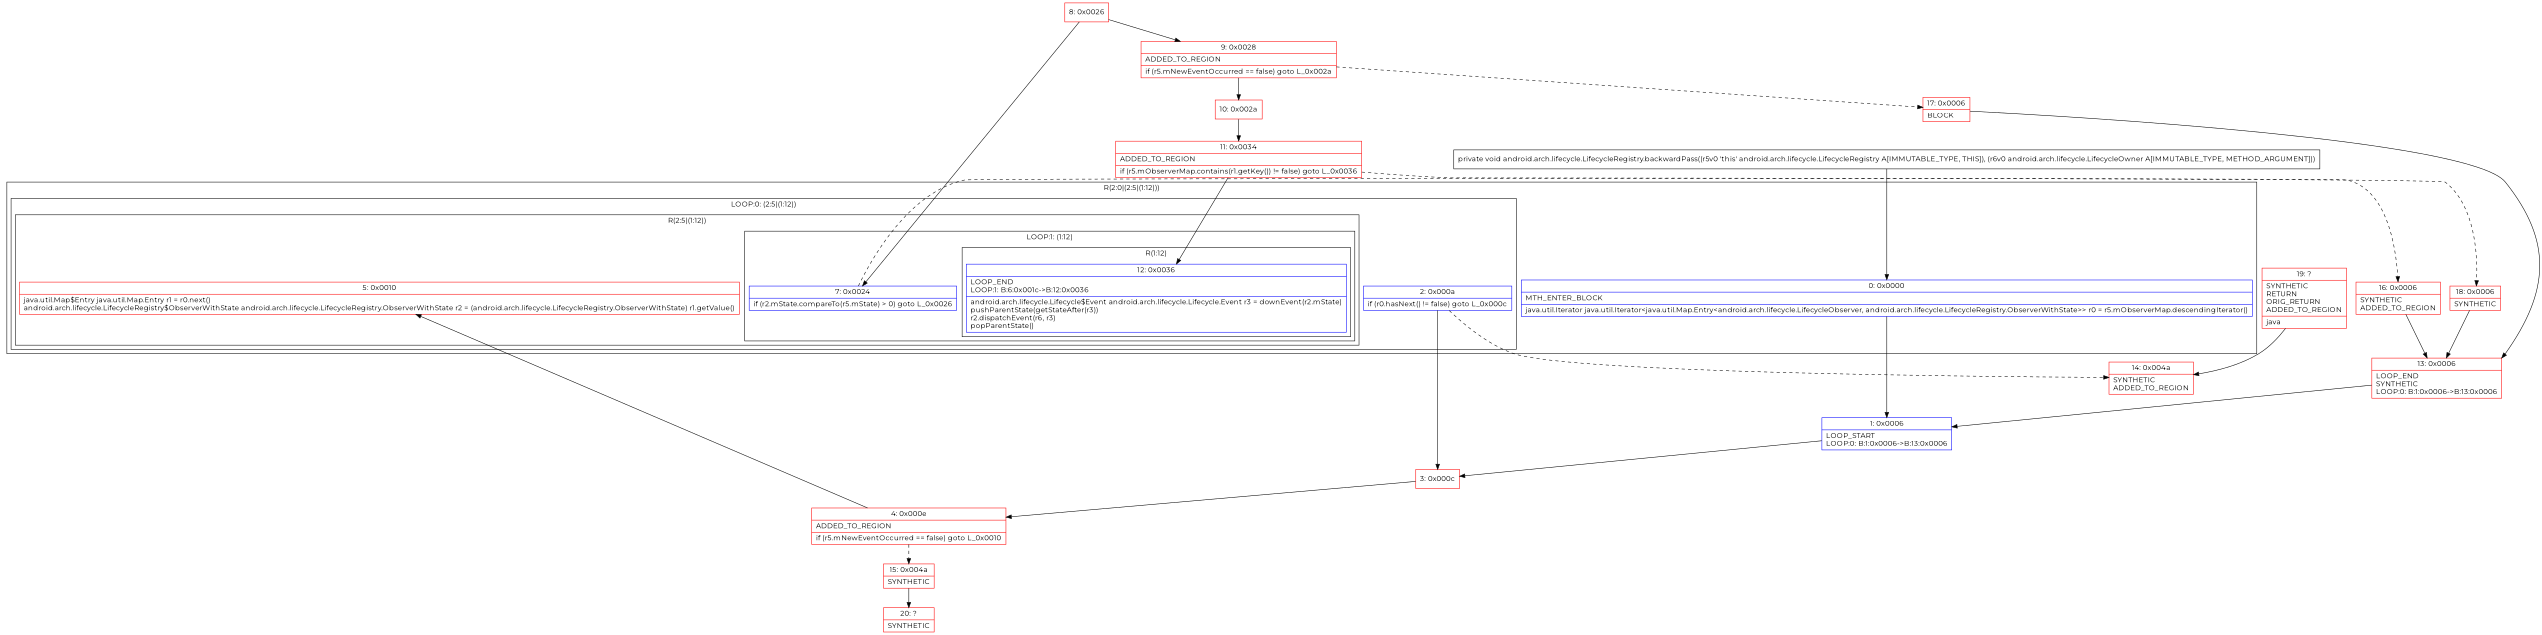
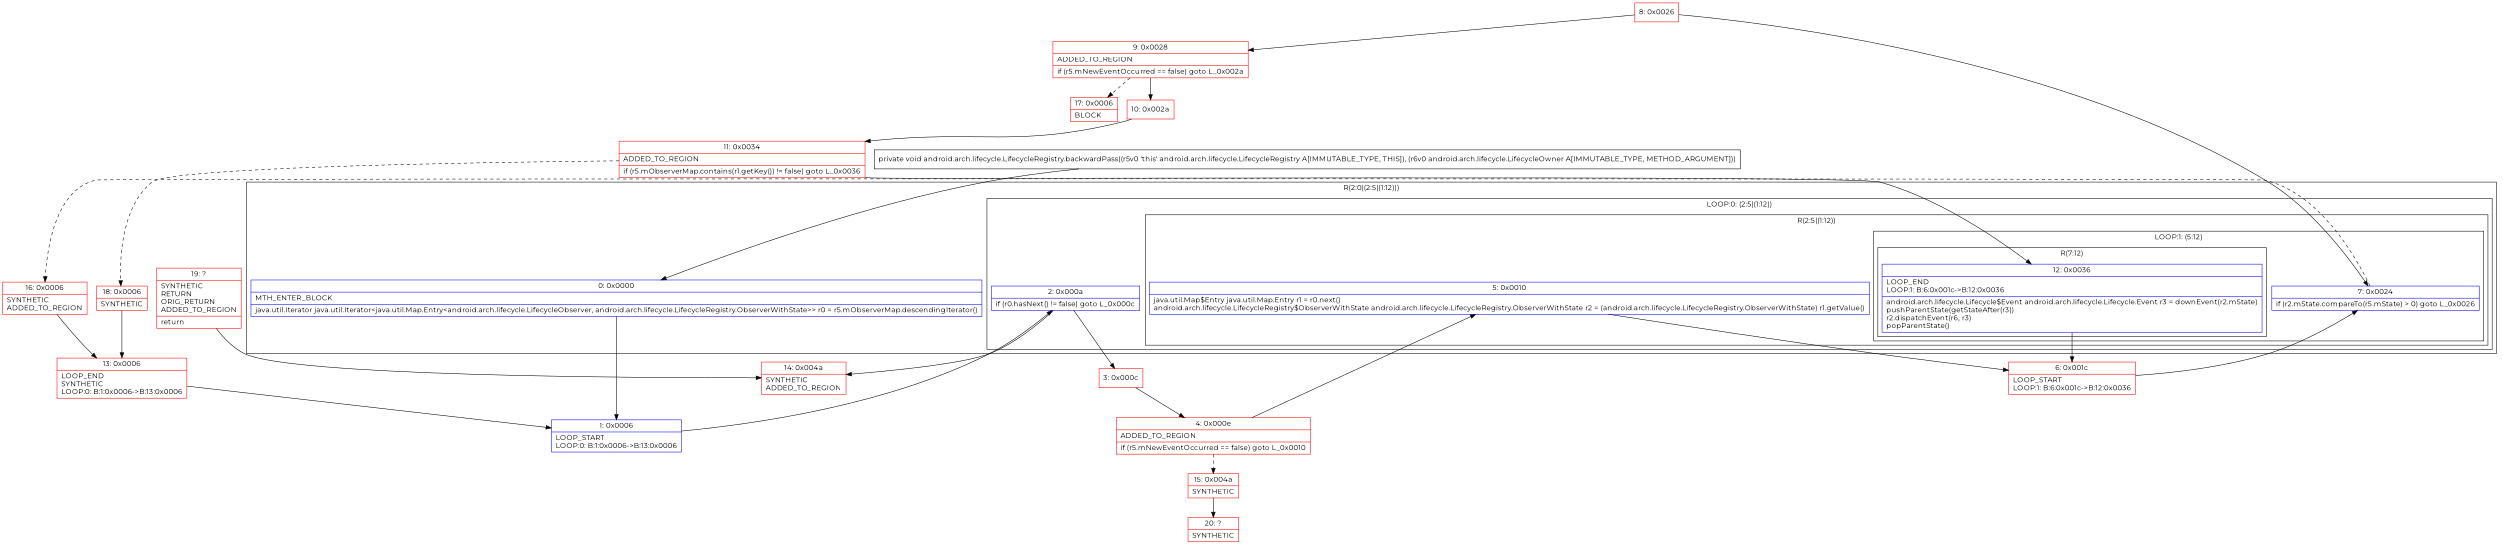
(2334, 141) -> none
(1050, 237) -> (2179, 237)
(1156, 254) -> (2072, 254)
(379, 298) -> (1509, 298)
(2274, 322) -> (173, 322)
(1769, 372) -> (959, 361)
none -> (2072, 378)
(1643, 458) -> (873, 397)
